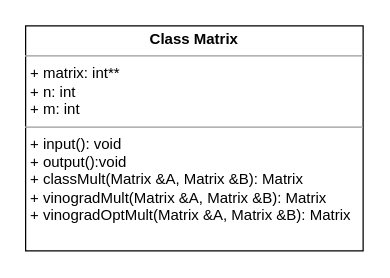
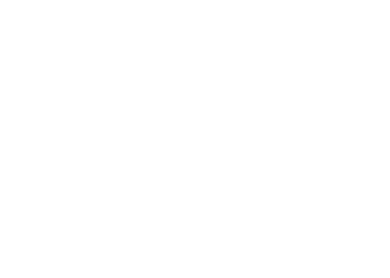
(194, 138) -> none
